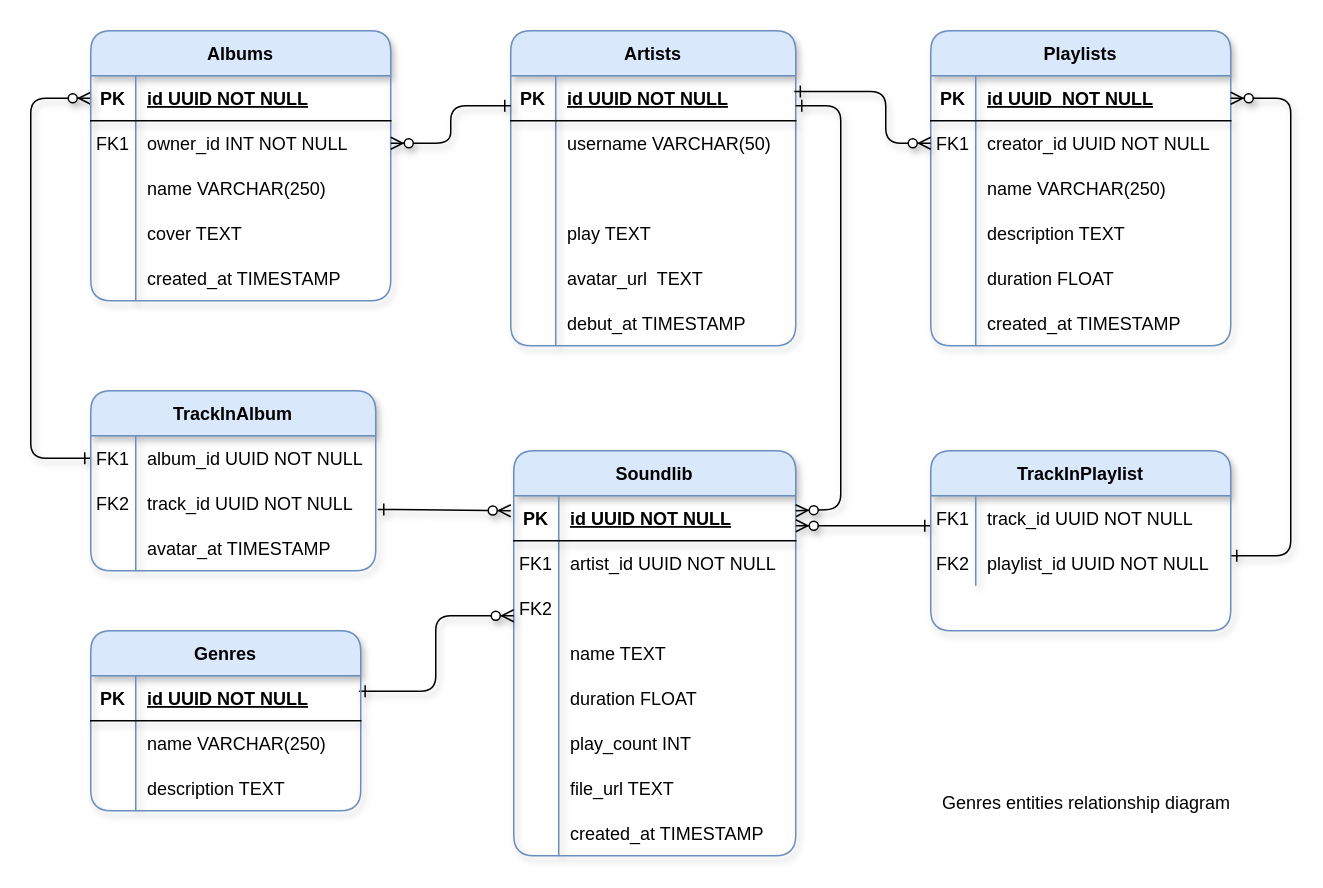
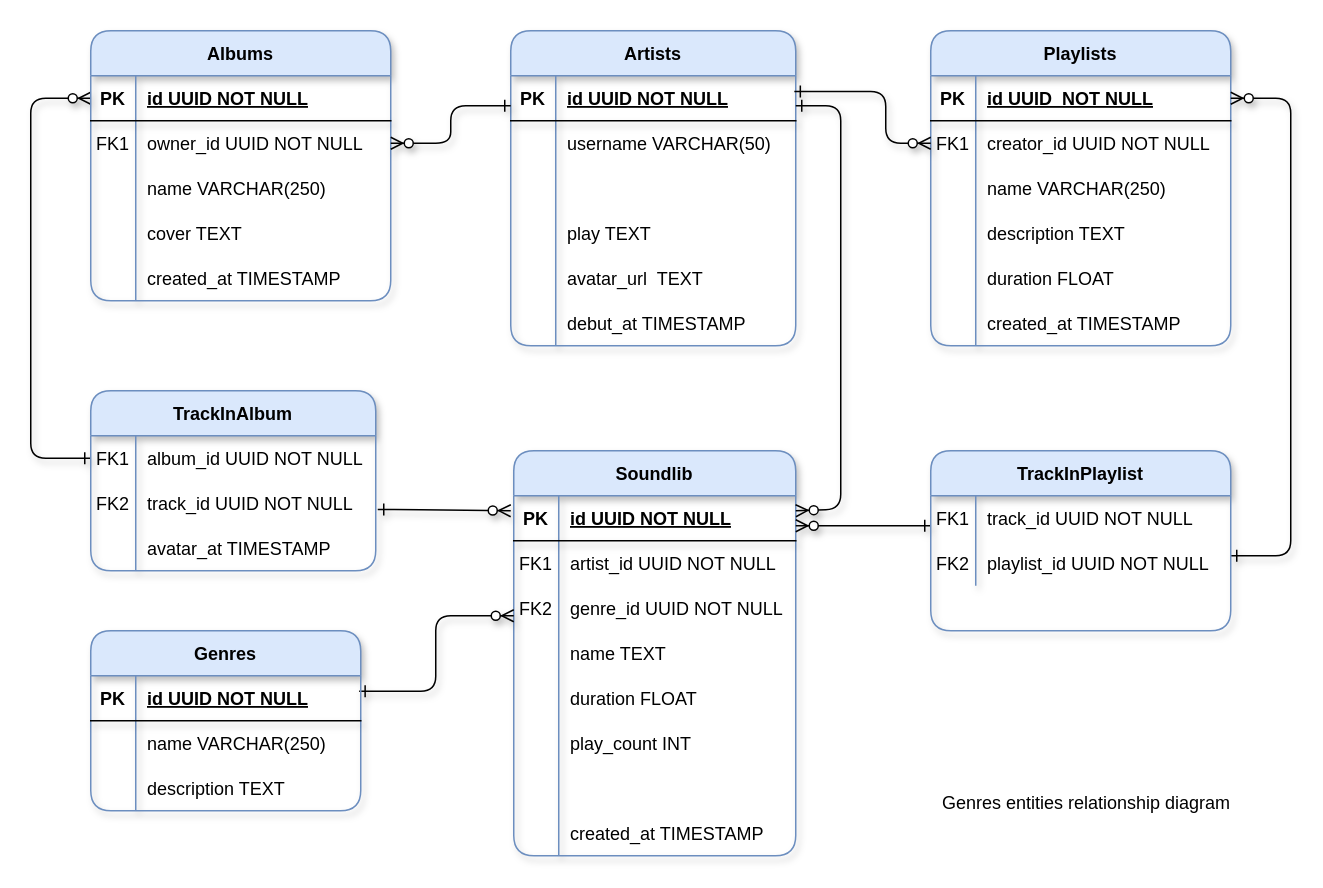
(243, 144) -> (249, 144)
none -> (677, 608)
(677, 788) -> none
